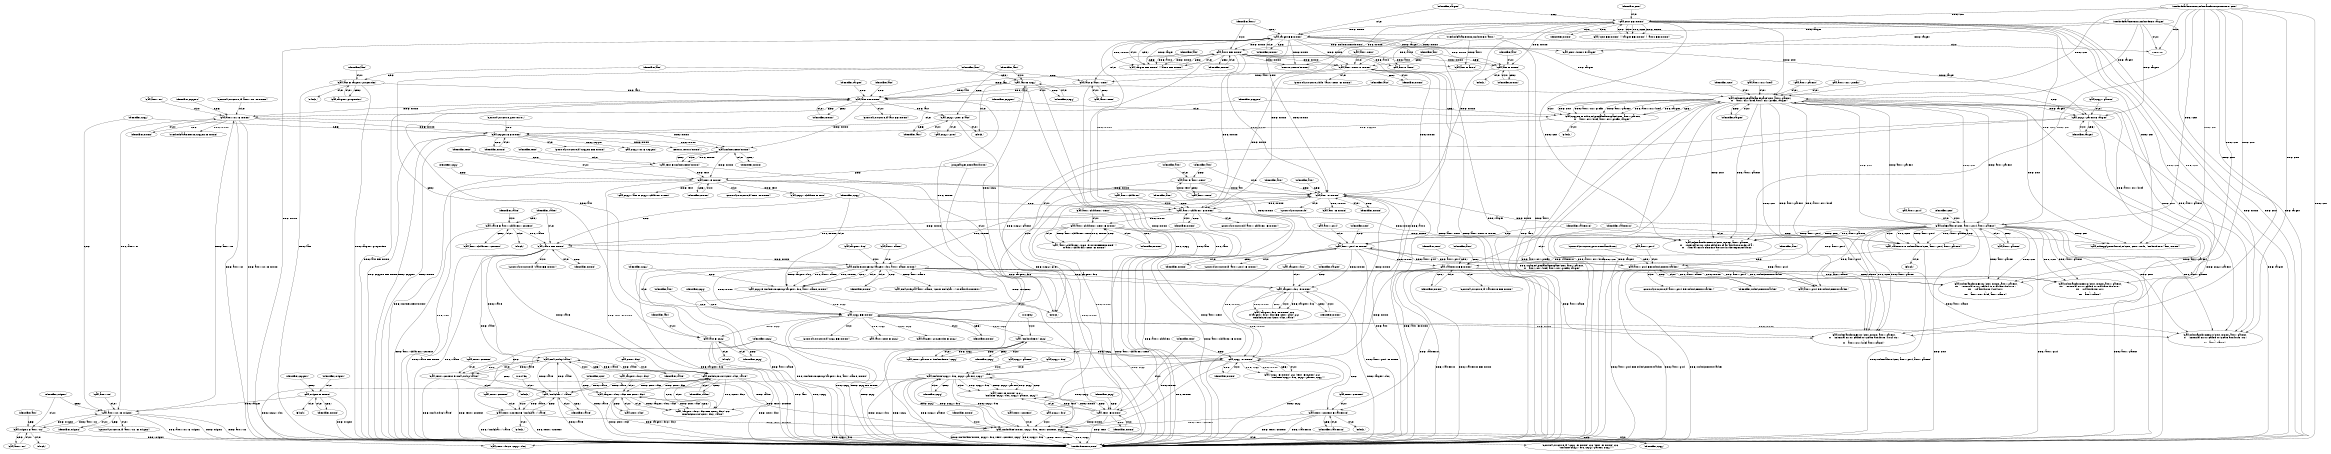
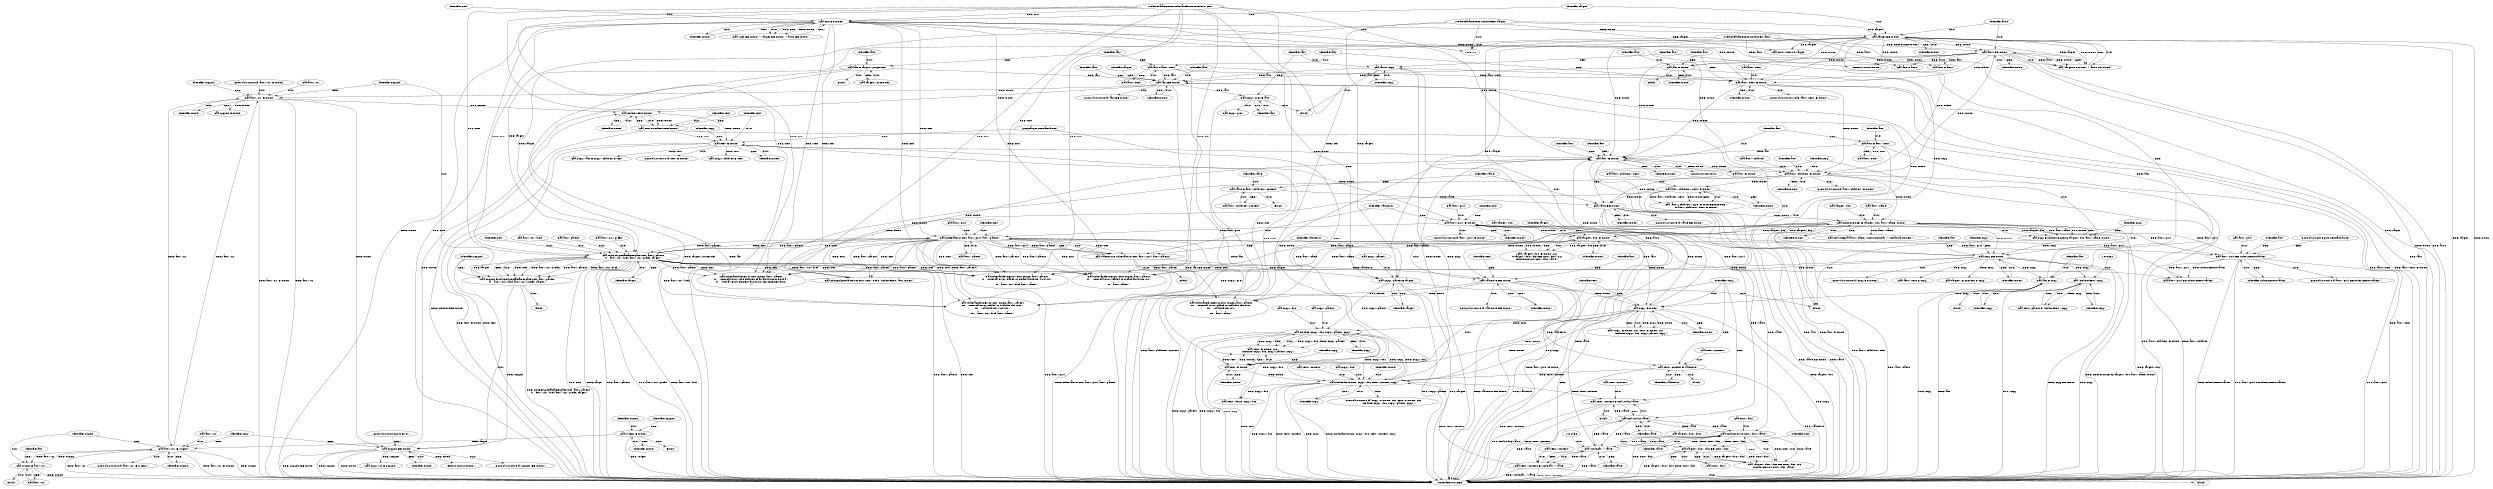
(1557, 29) -> none
(1225, 75) -> (1452, 76)
(193, 134) -> (228, 113)
(1674, 237) -> (1233, 229)
(736, 386) -> (1506, 386)
